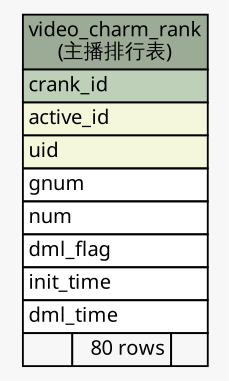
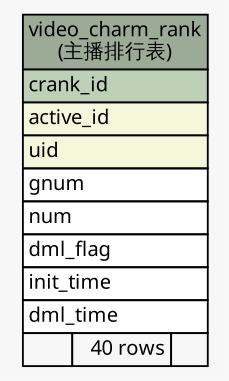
(128, 349) -> (128, 349)
